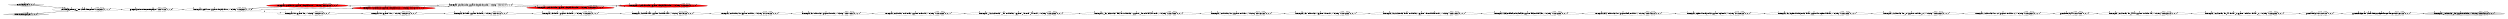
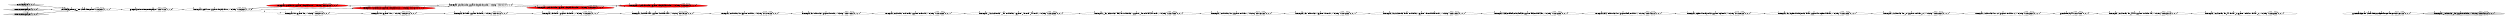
none -> (26, 10)
(2320, 14) -> none
